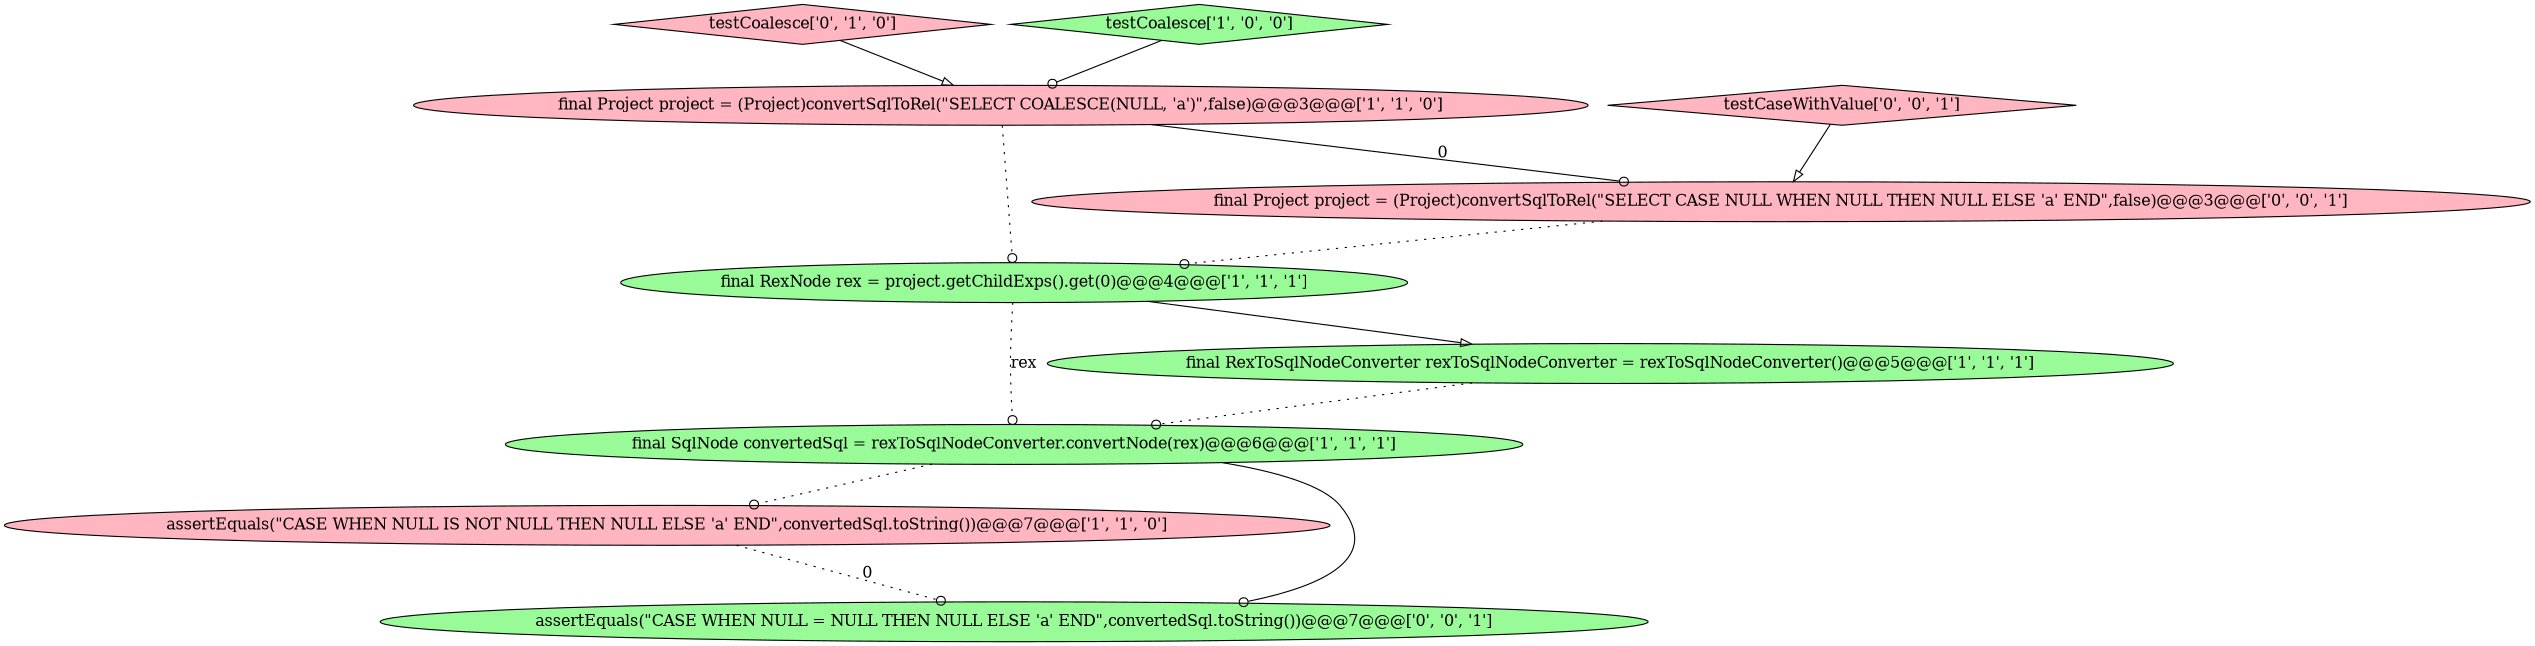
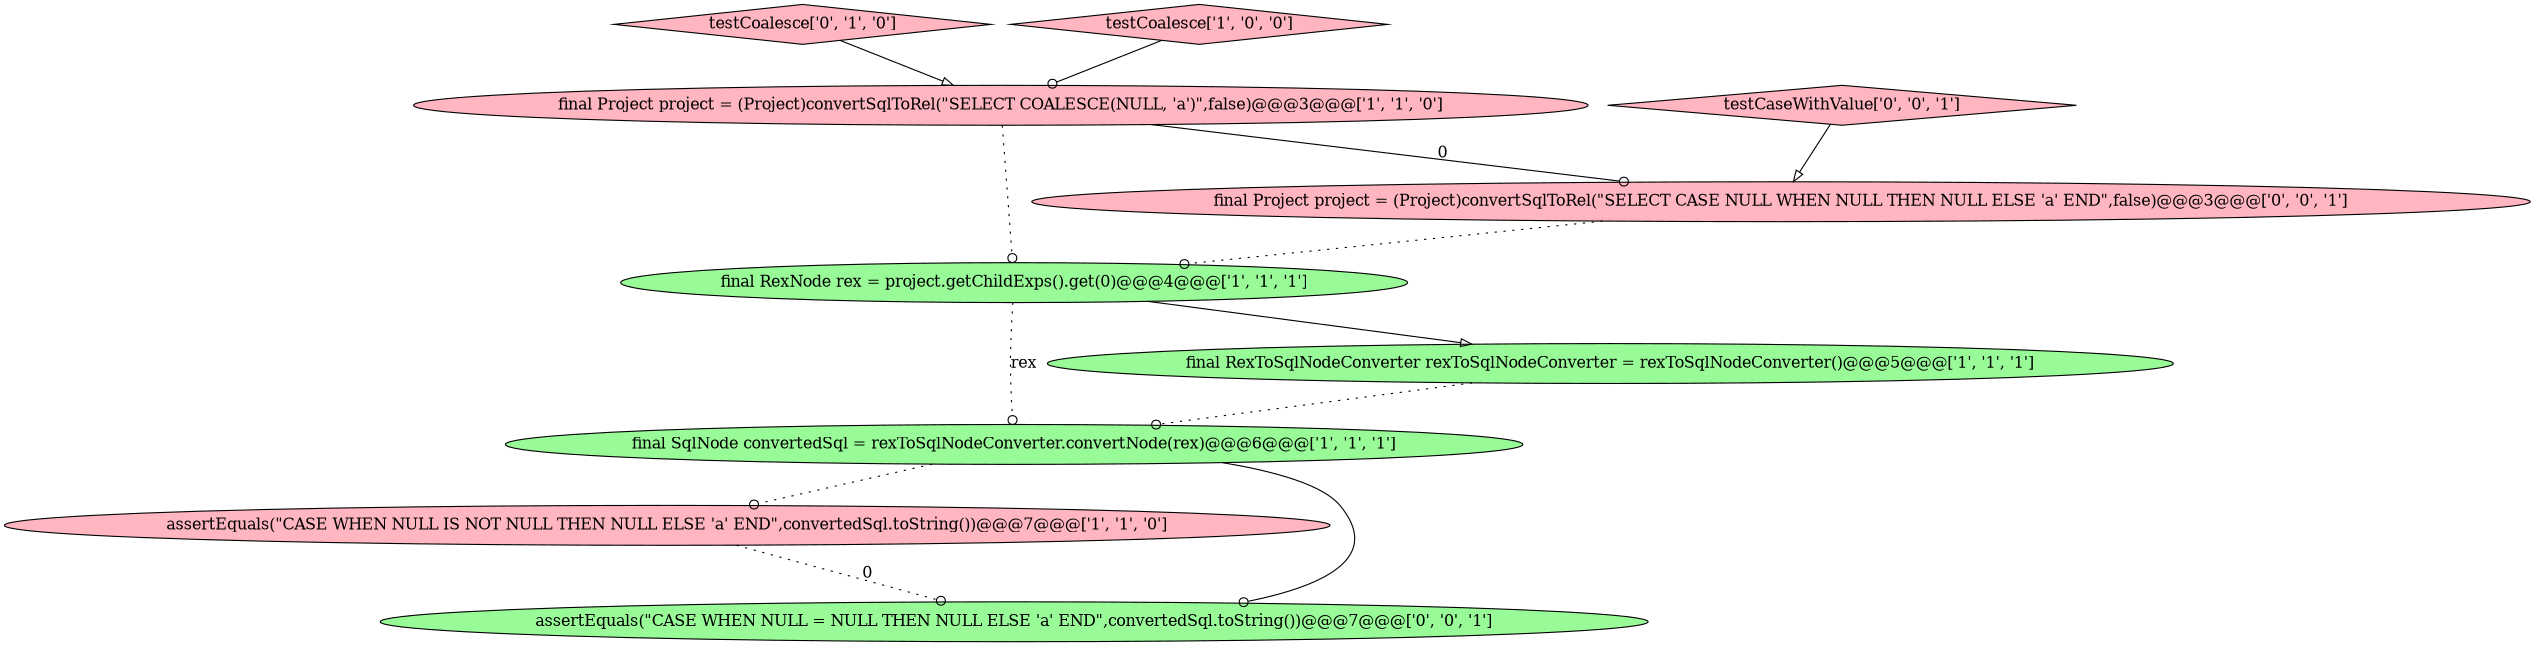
(1199, 24) -> (1199, 24)
